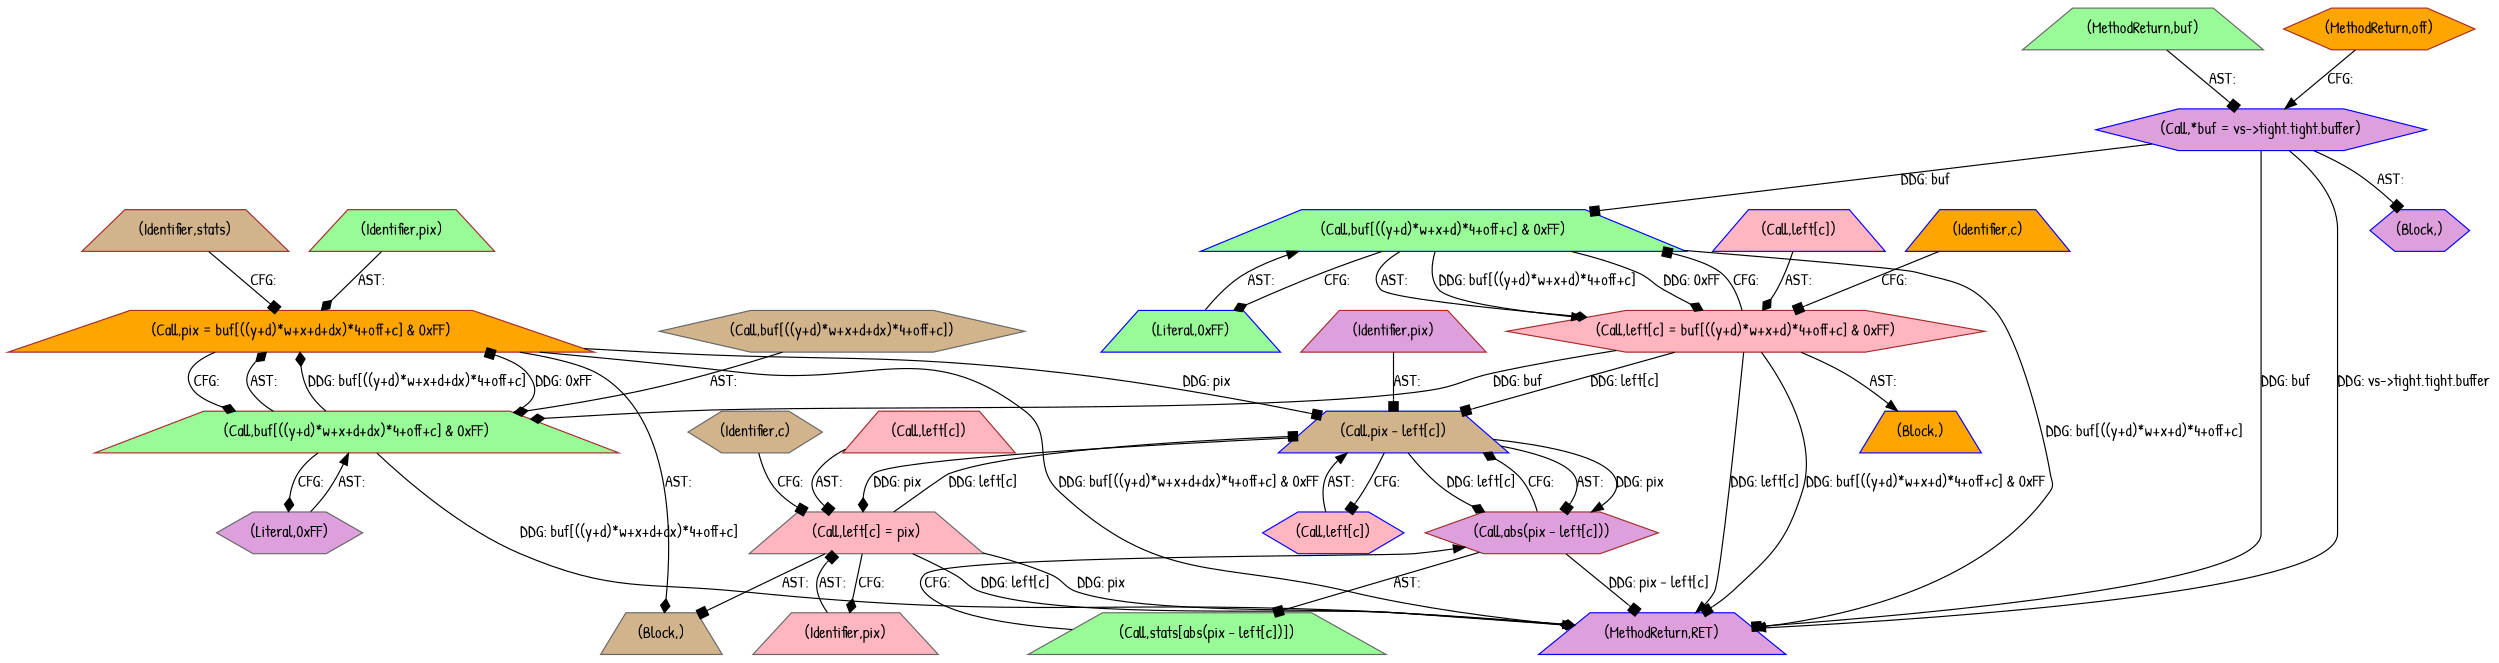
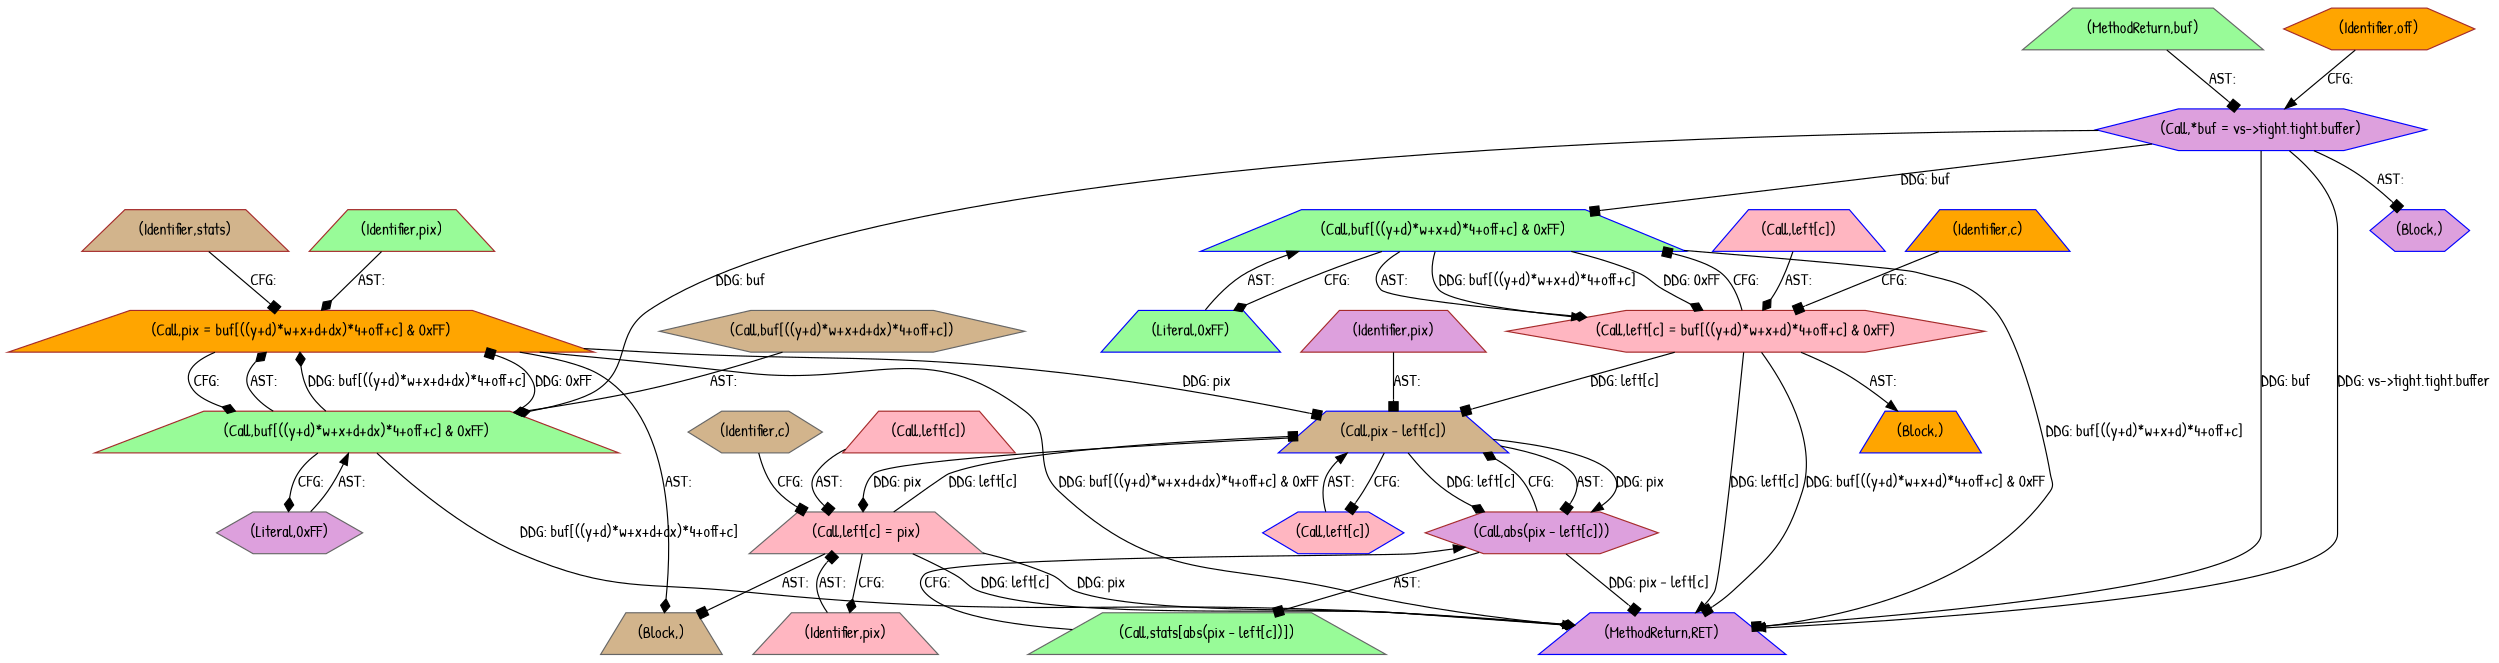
(2379, 29) -> (2379, 29)
(1083, 407) -> (1280, 167)
